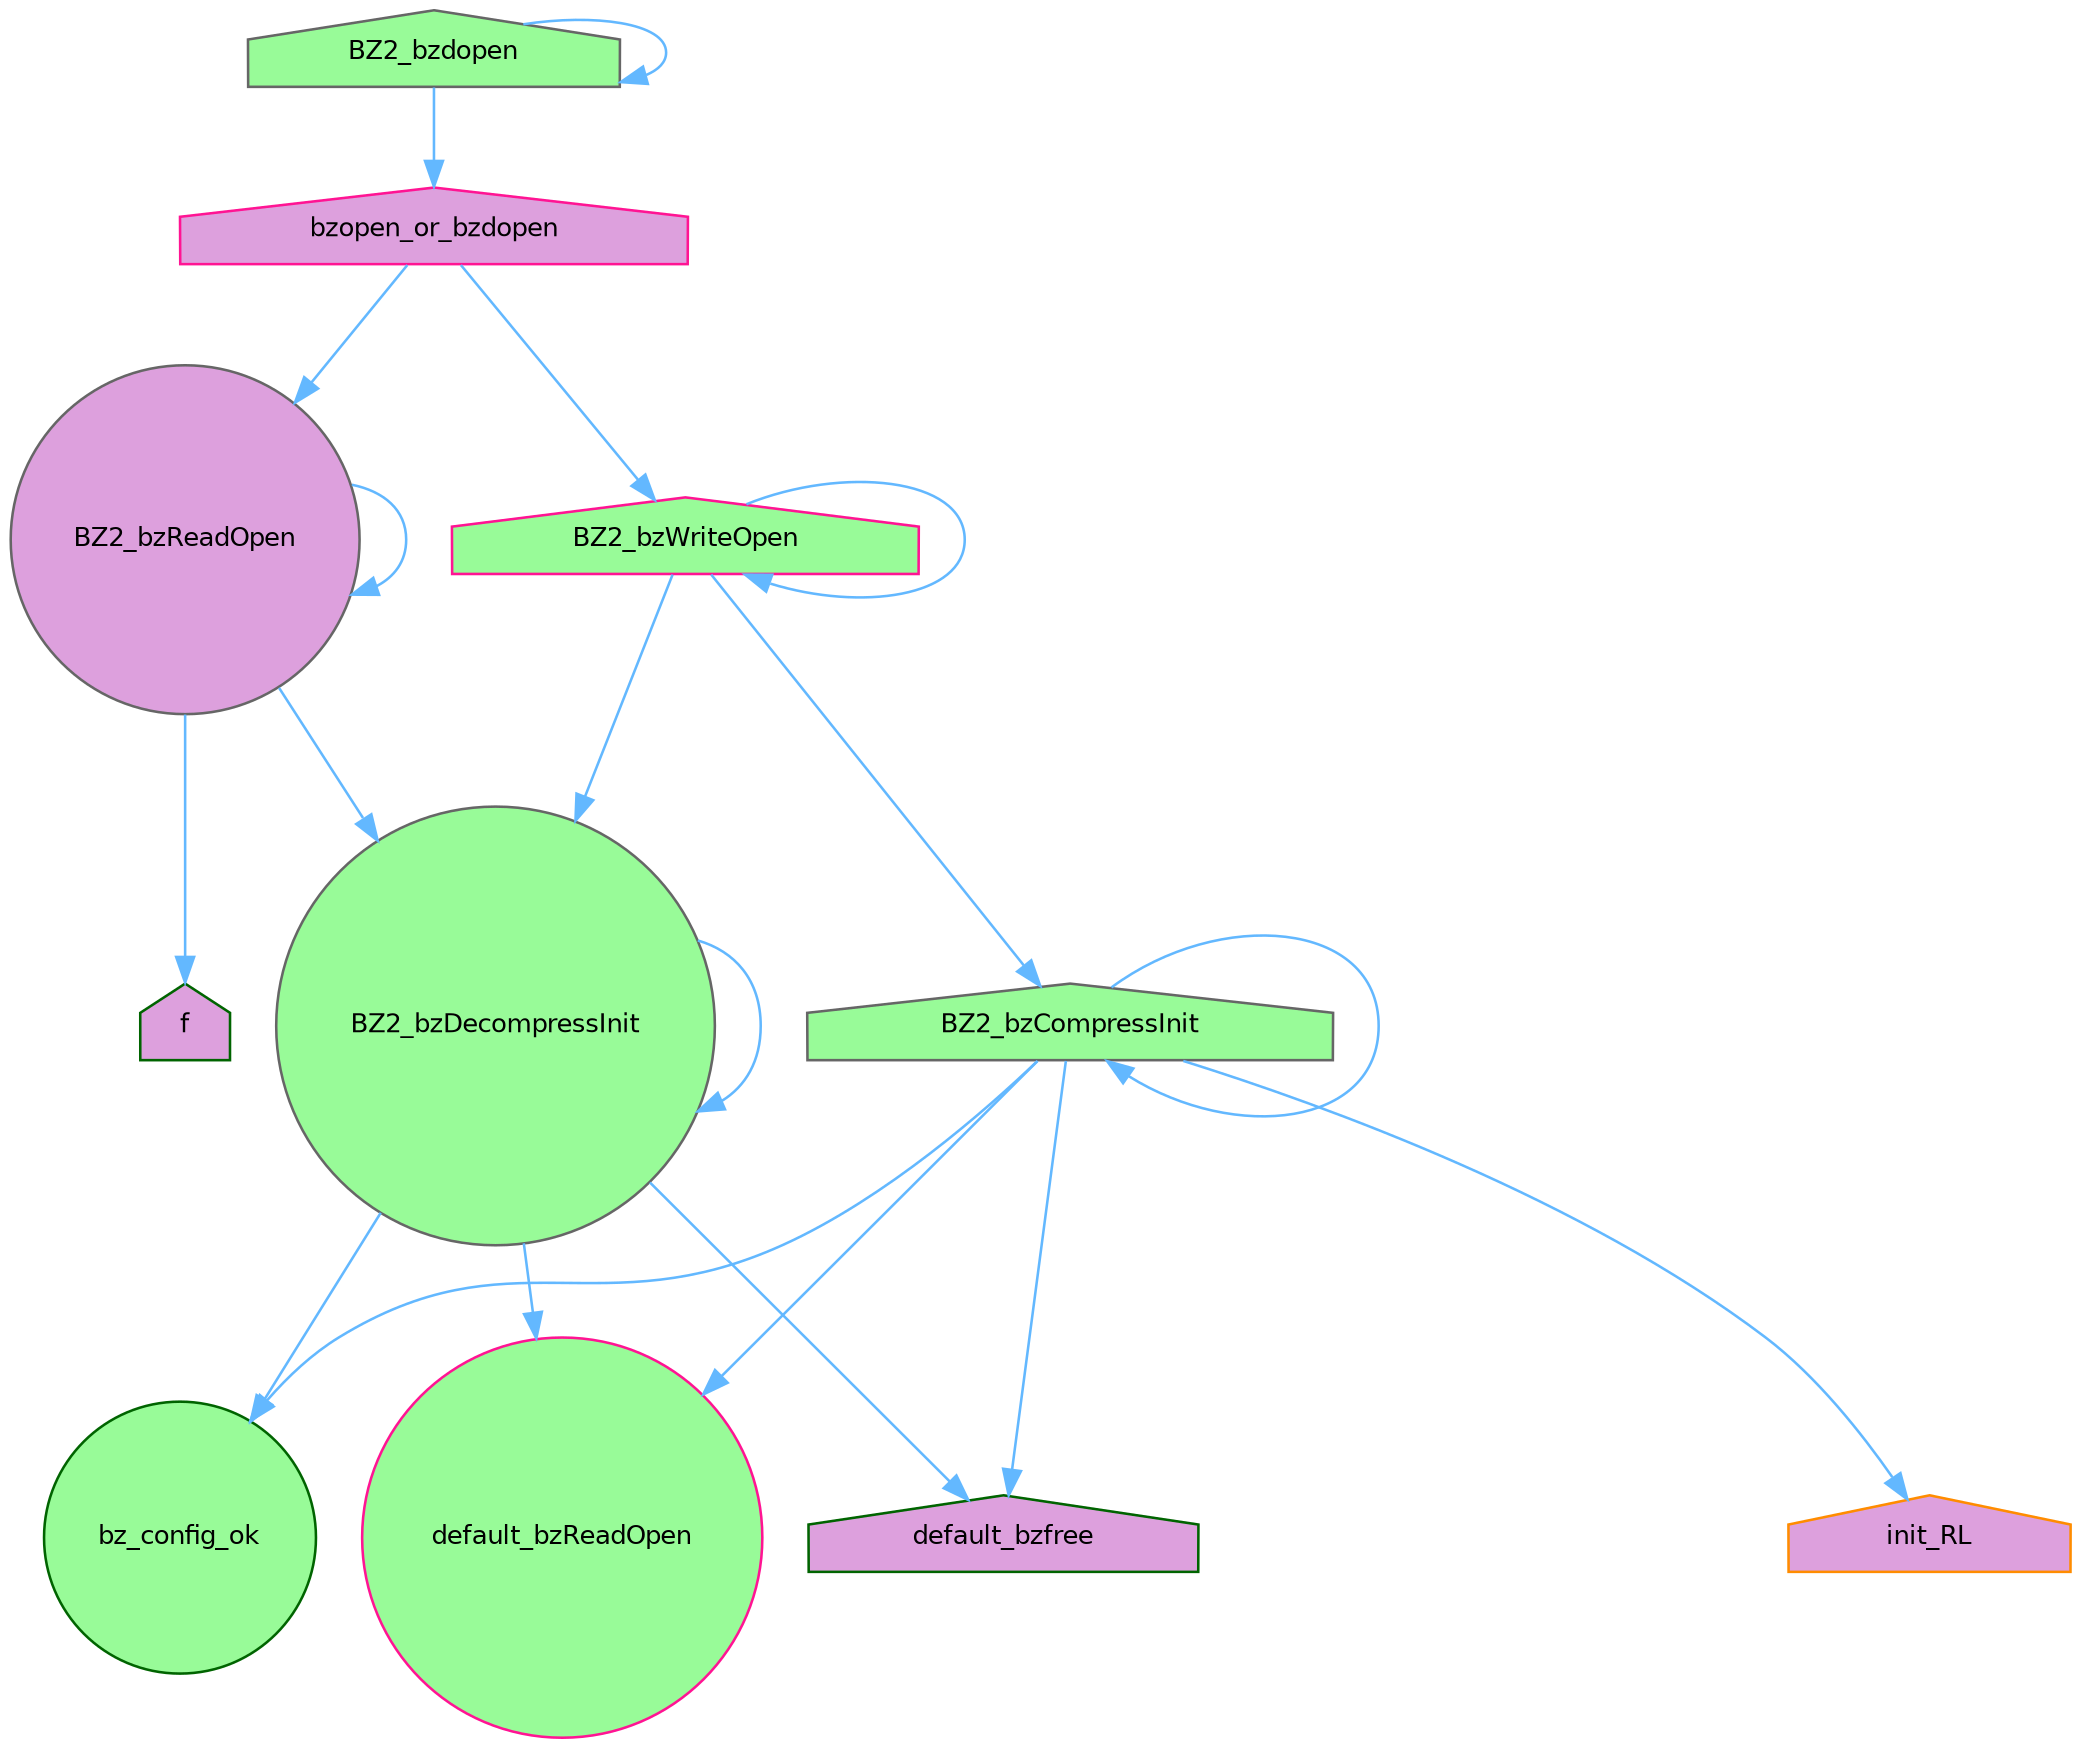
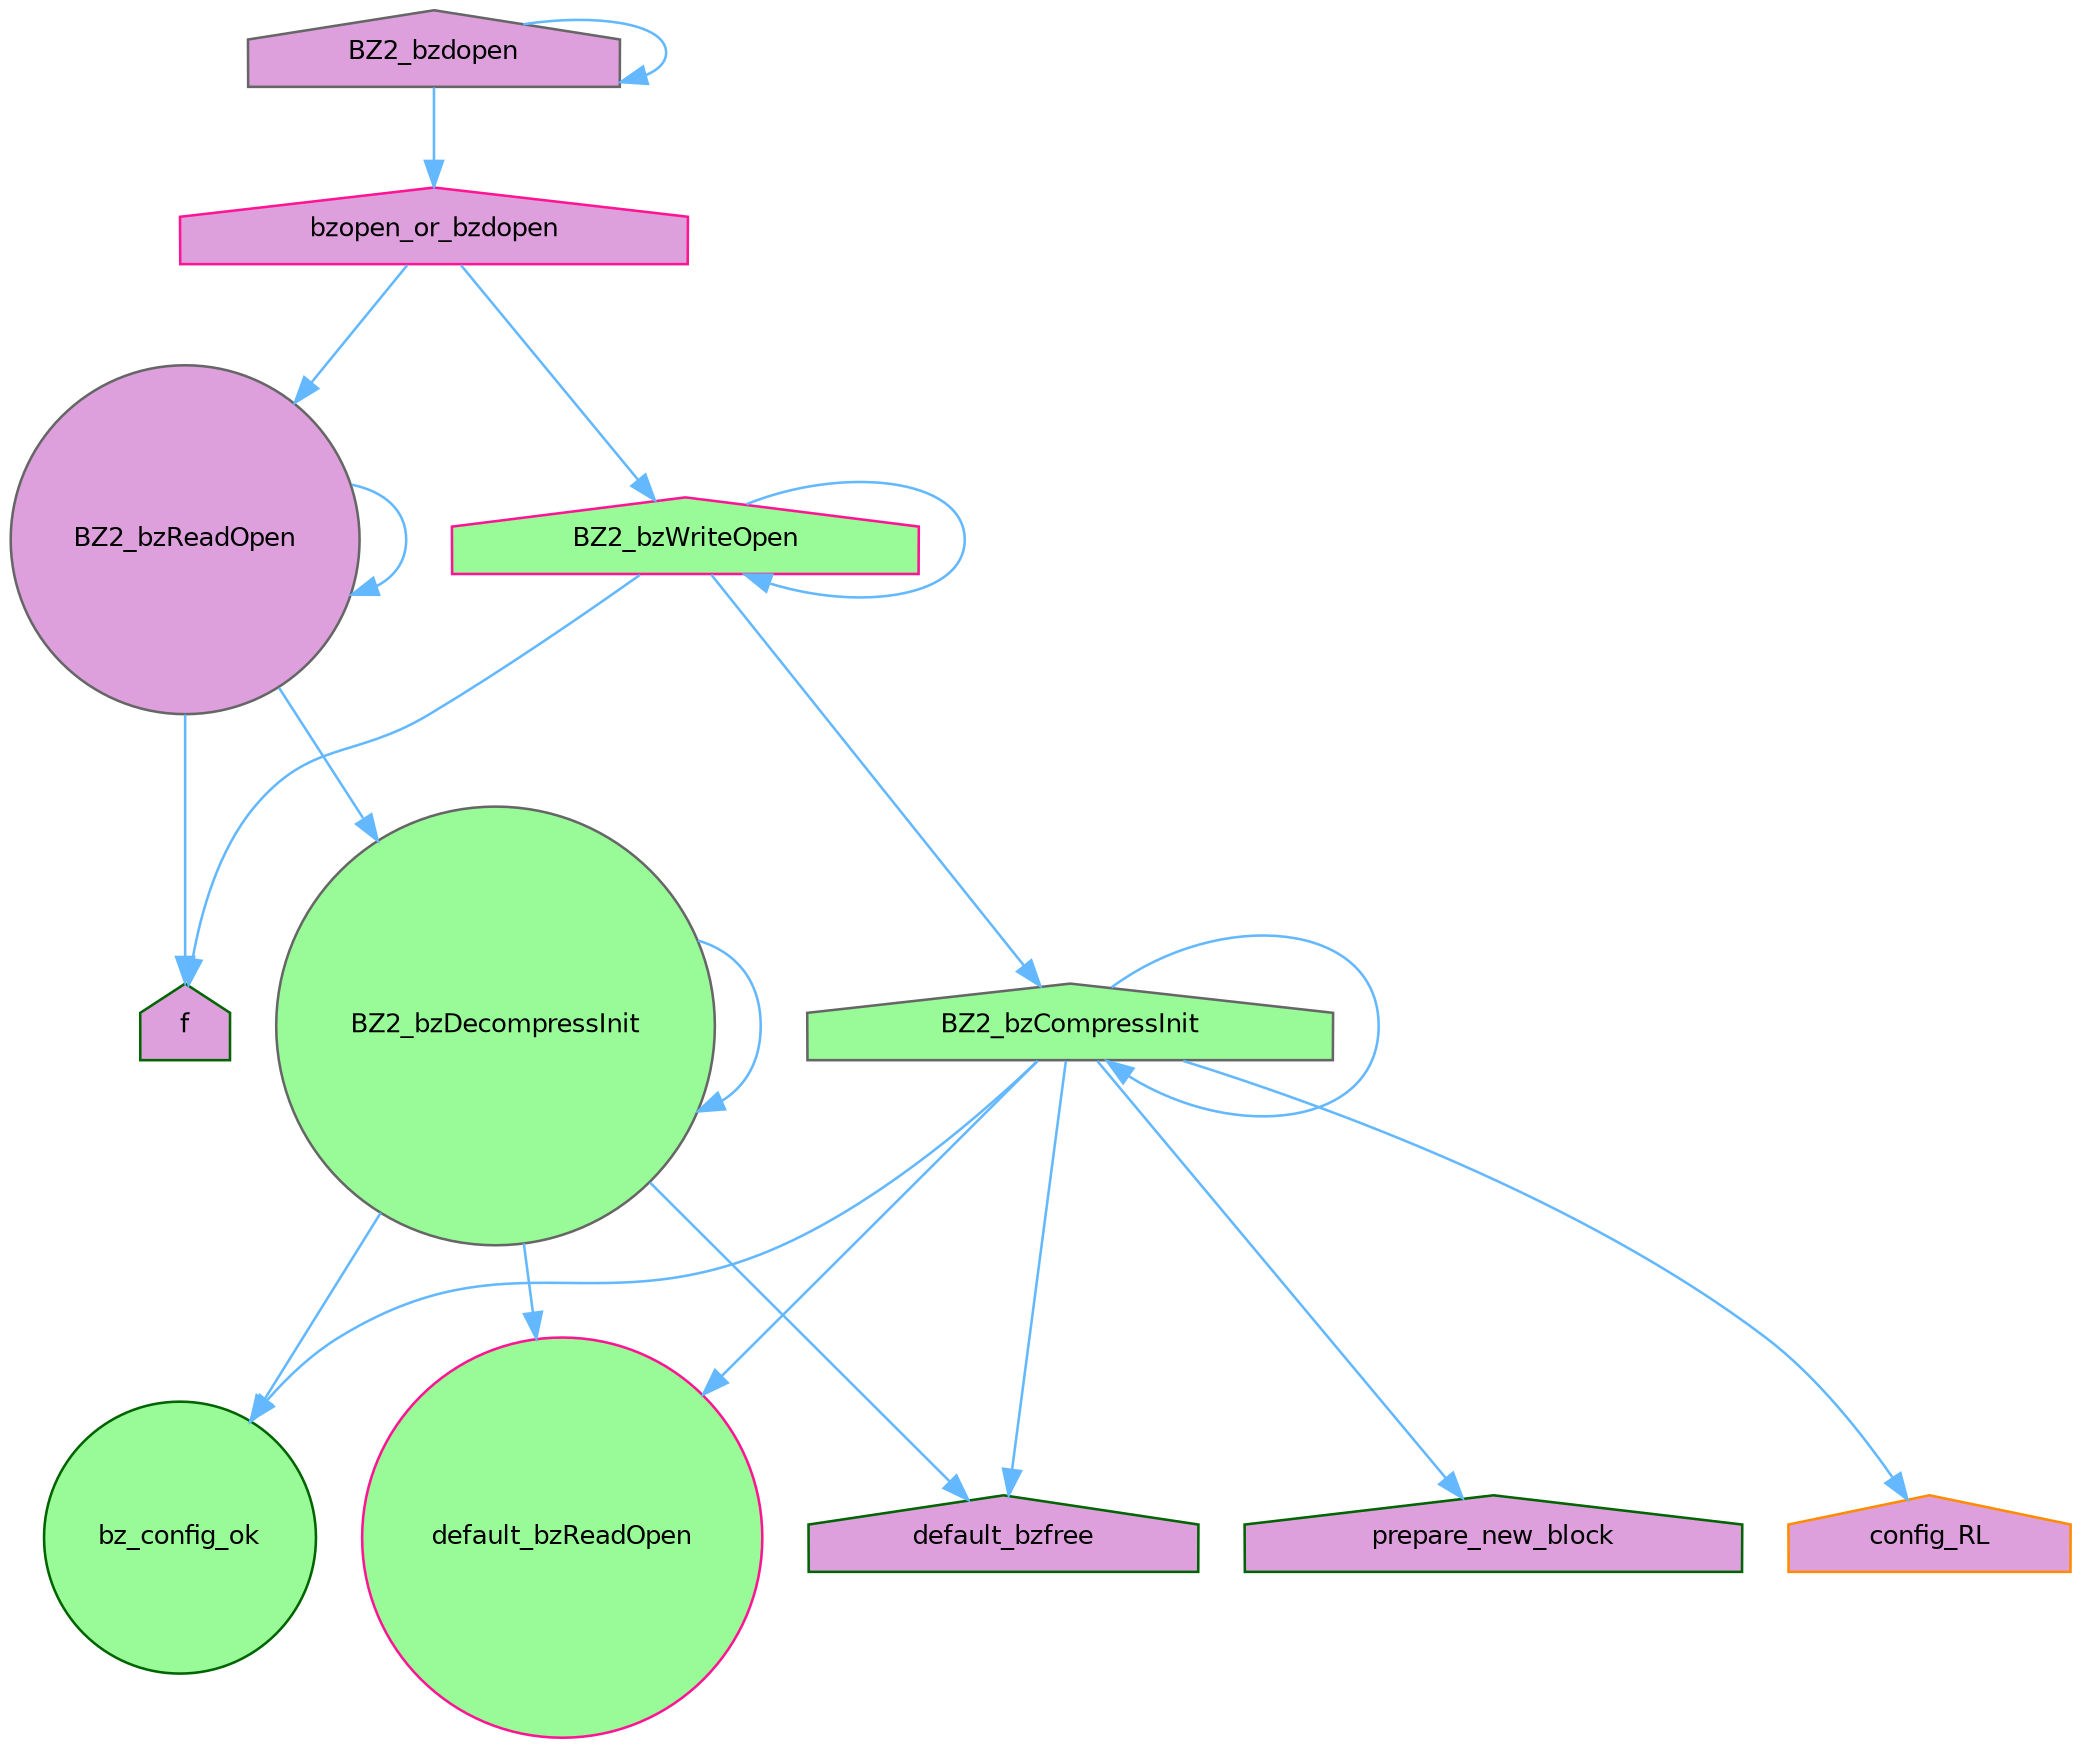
(434, 53) -> (434, 53)
(629, 686) -> (378, 739)
none -> (1493, 1538)
(1930, 1538) -> (1930, 1538)
